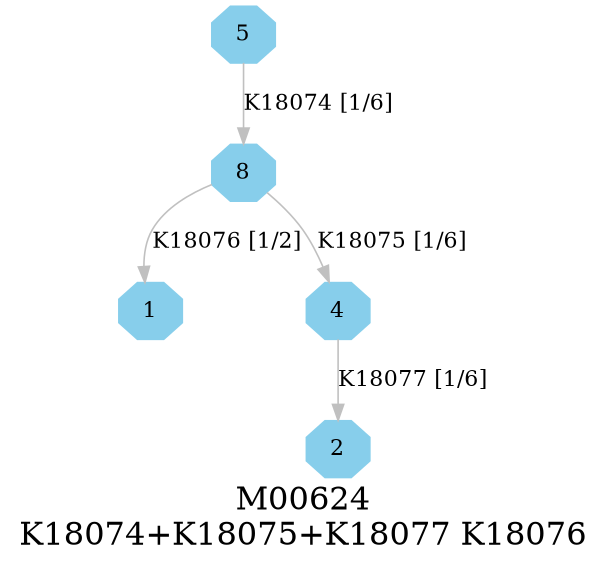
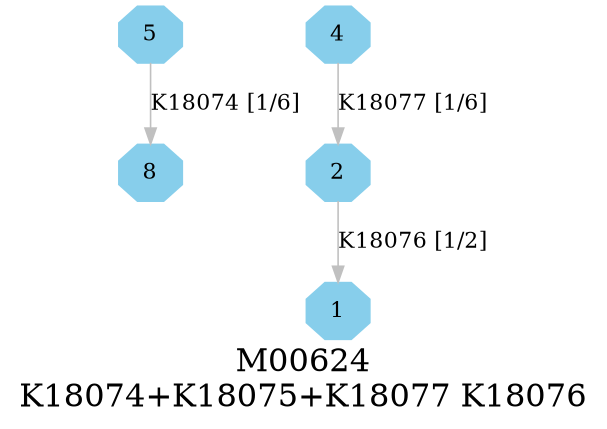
(164, 215) -> (338, 234)
(300, 226) -> none
